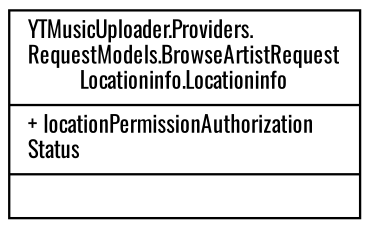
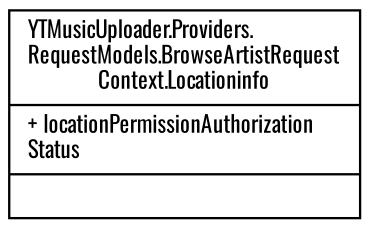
(185, 82) -> (185, 82)
